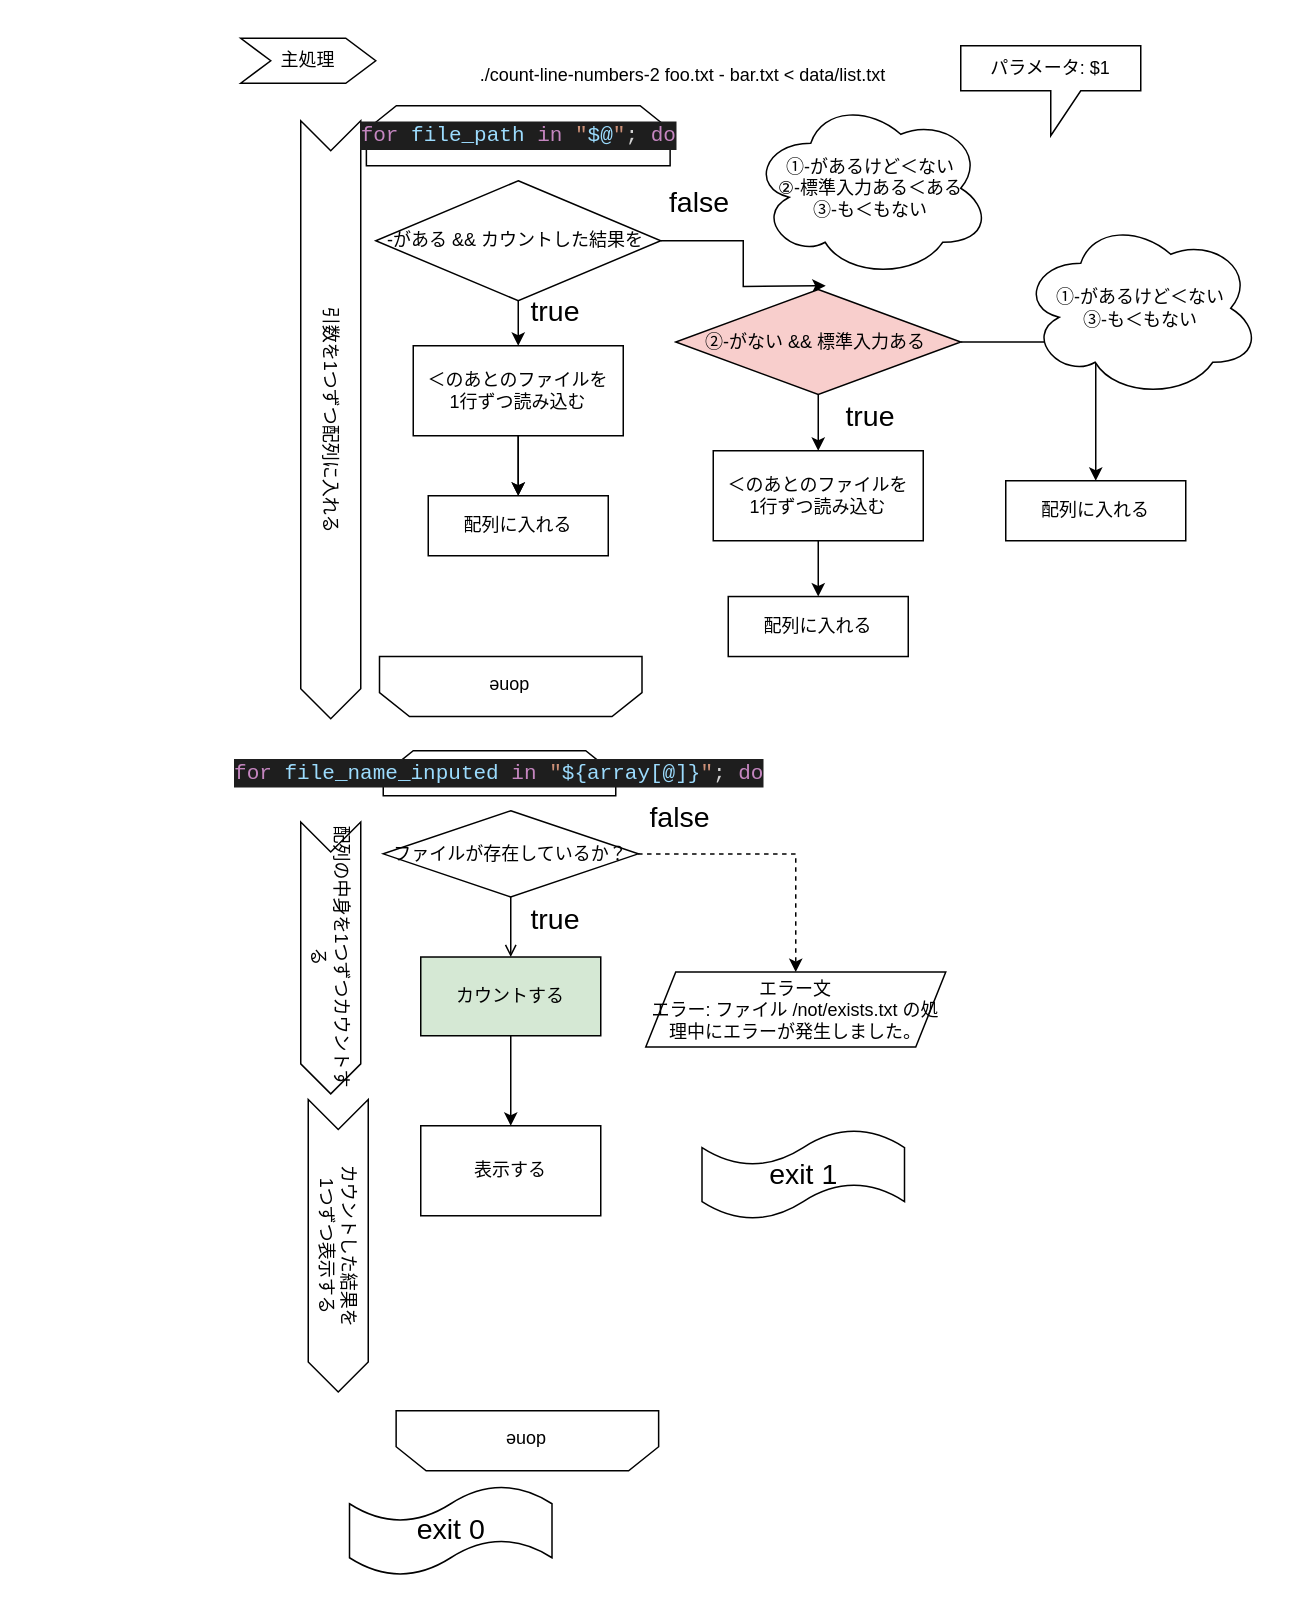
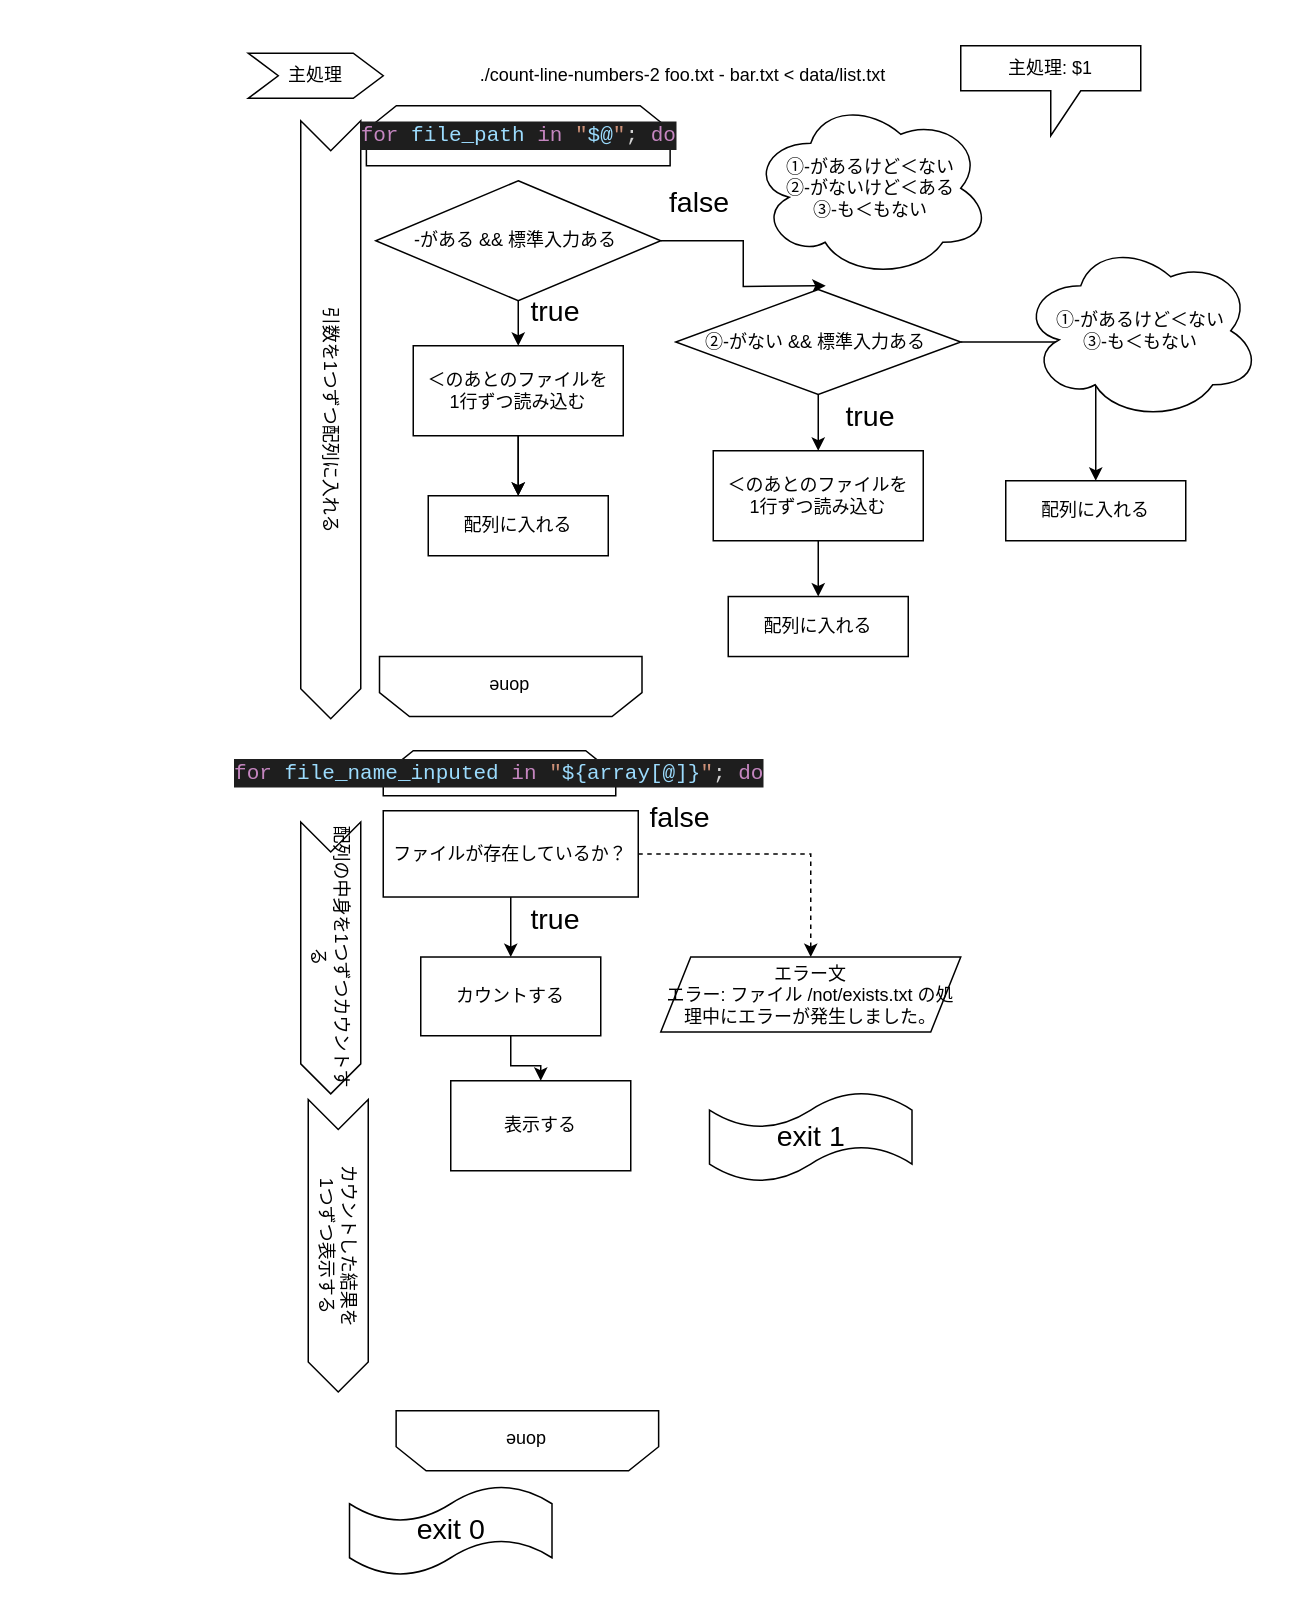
(308, 61) -> (316, 76)
(1051, 68) -> (1051, 68)
(871, 188) -> (871, 188)
(518, 241) -> (518, 241)
(1141, 308) -> (1141, 331)
(818, 342) -> (818, 342)
(511, 854) -> (511, 854)
(511, 947) -> (511, 945)
(511, 996) -> (511, 996)
(796, 1010) -> (811, 995)
(511, 1171) -> (541, 1126)
(803, 1175) -> (811, 1137)
